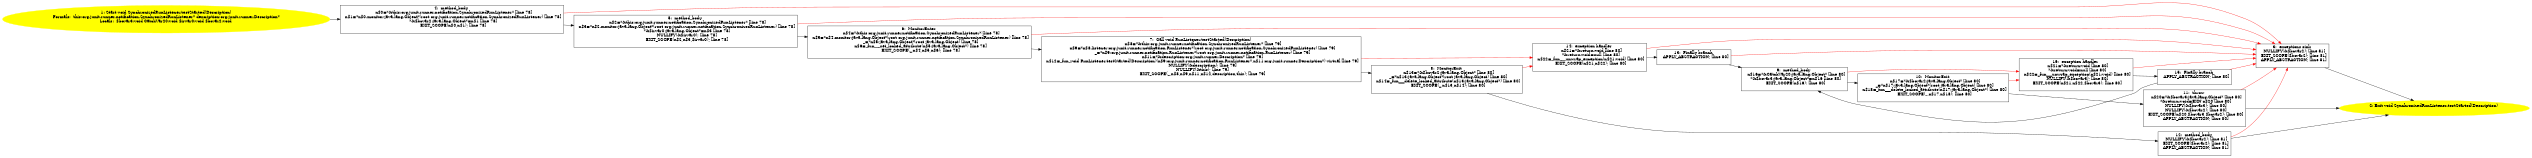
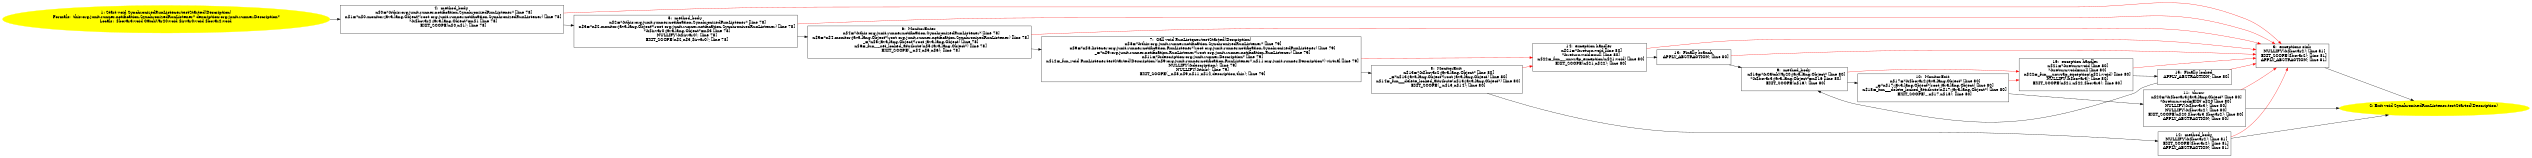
(2195, 77) -> (2195, 77)
